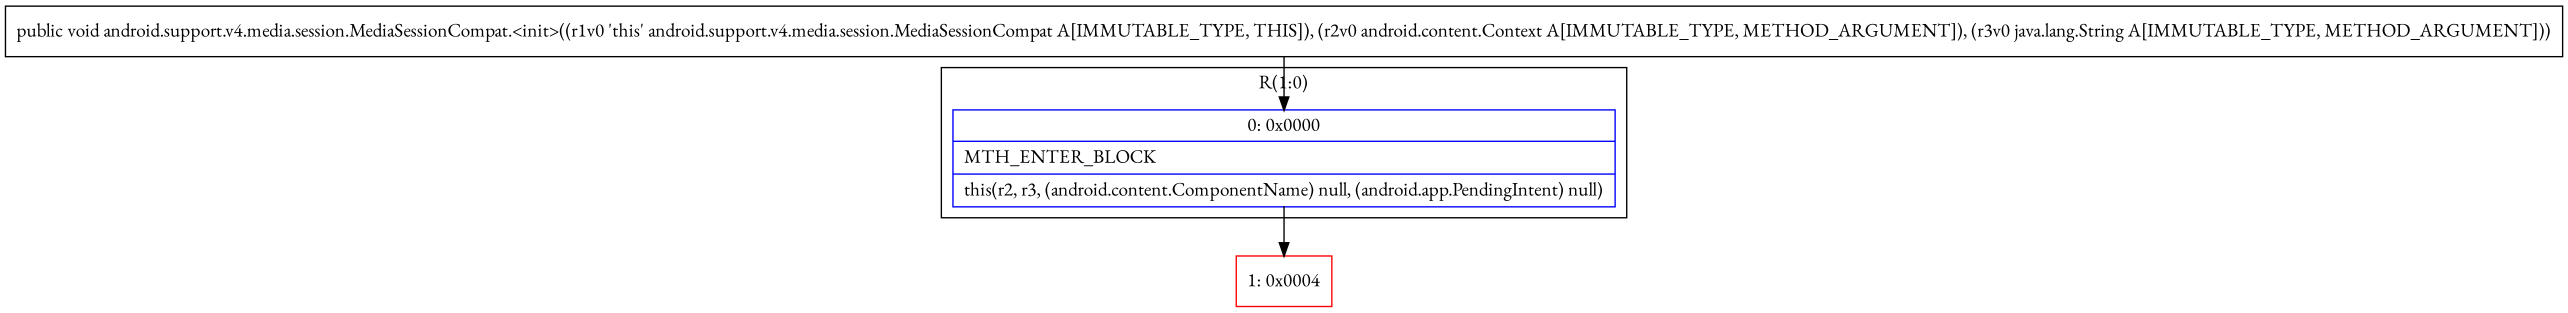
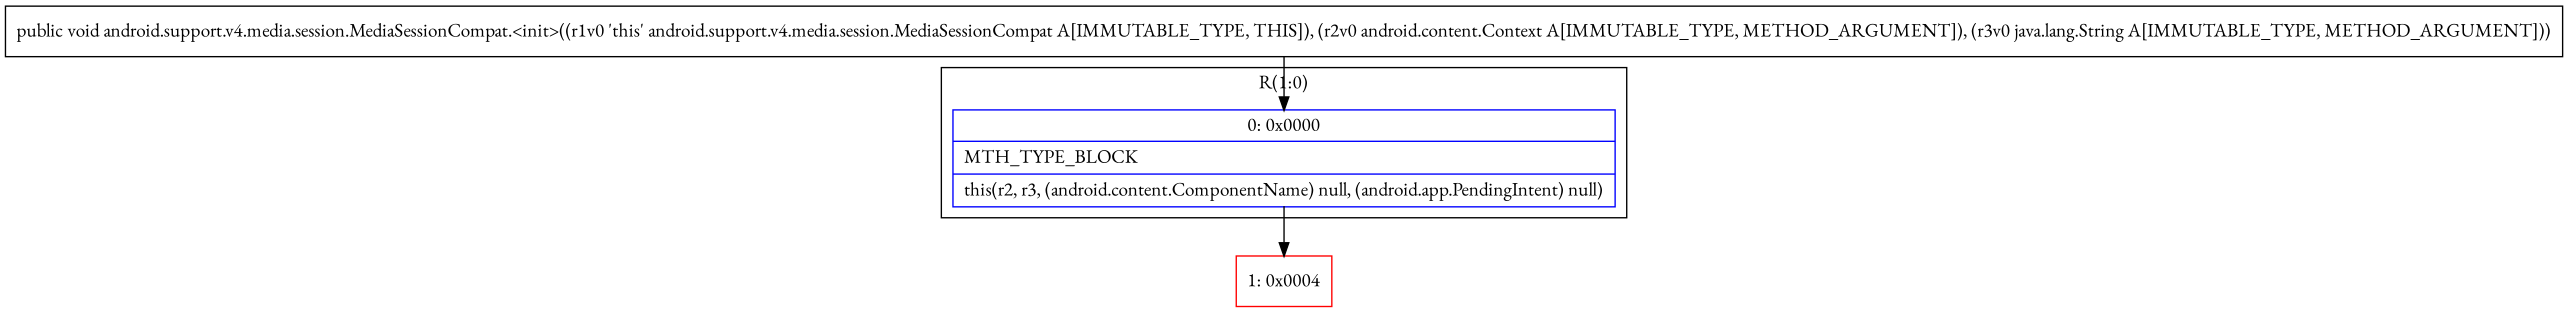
(1061, 157) -> (1051, 157)
